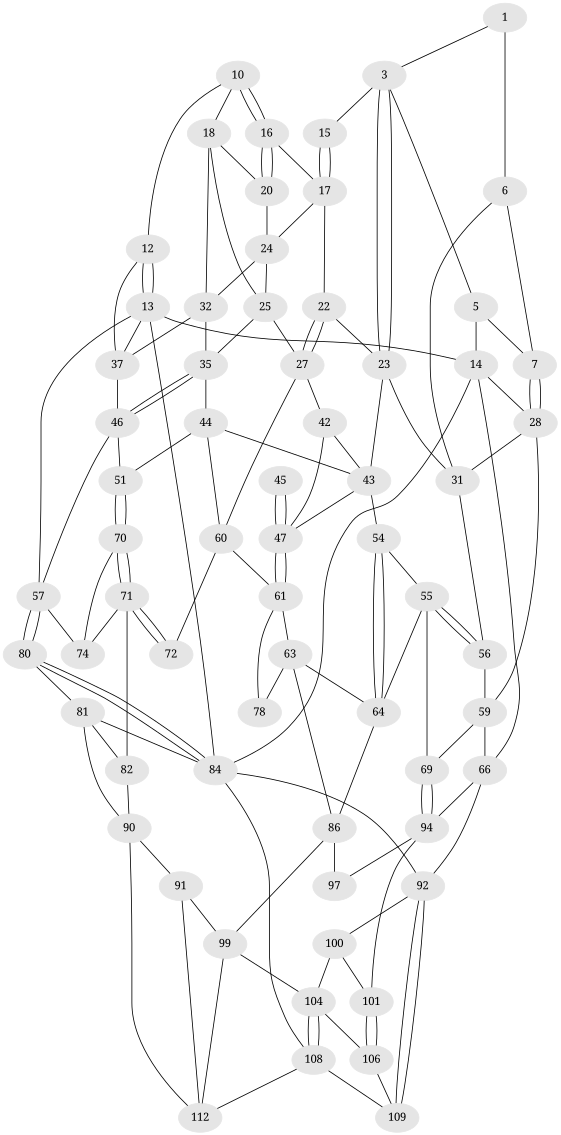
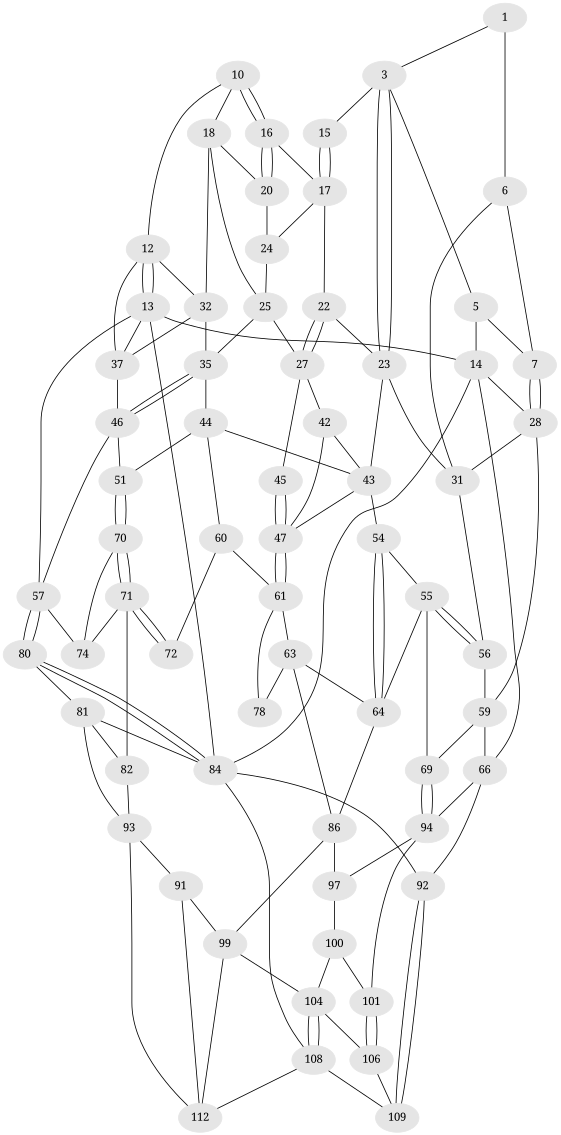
(236, 278) -> (177, 278)
(259, 451) -> (292, 423)
(129, 828) -> (129, 828)
(374, 918) -> (335, 915)
